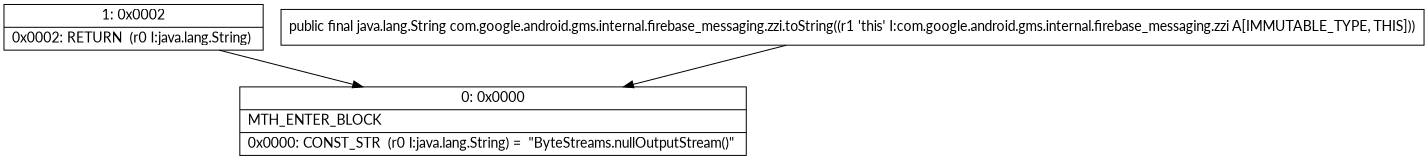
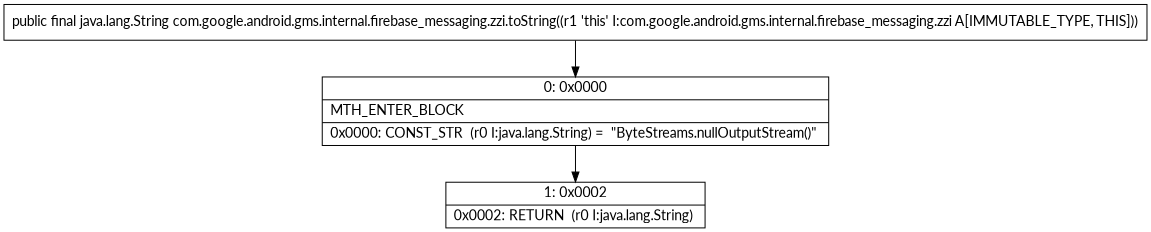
(286, 67) -> (575, 159)
